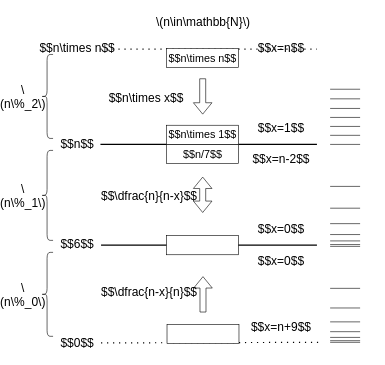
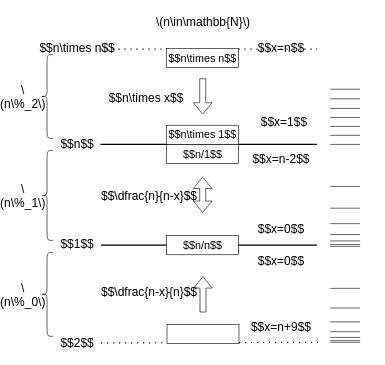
(281, 128) -> (284, 122)
(203, 155) -> (203, 155)
(77, 244) -> (77, 244)
none -> (203, 246)
(77, 343) -> (77, 343)
